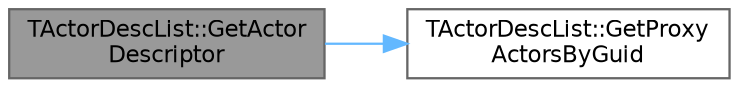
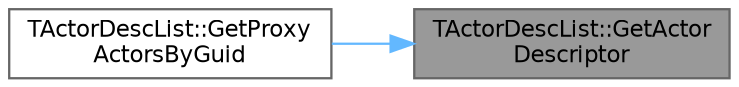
(354, 44) -> (361, 44)
